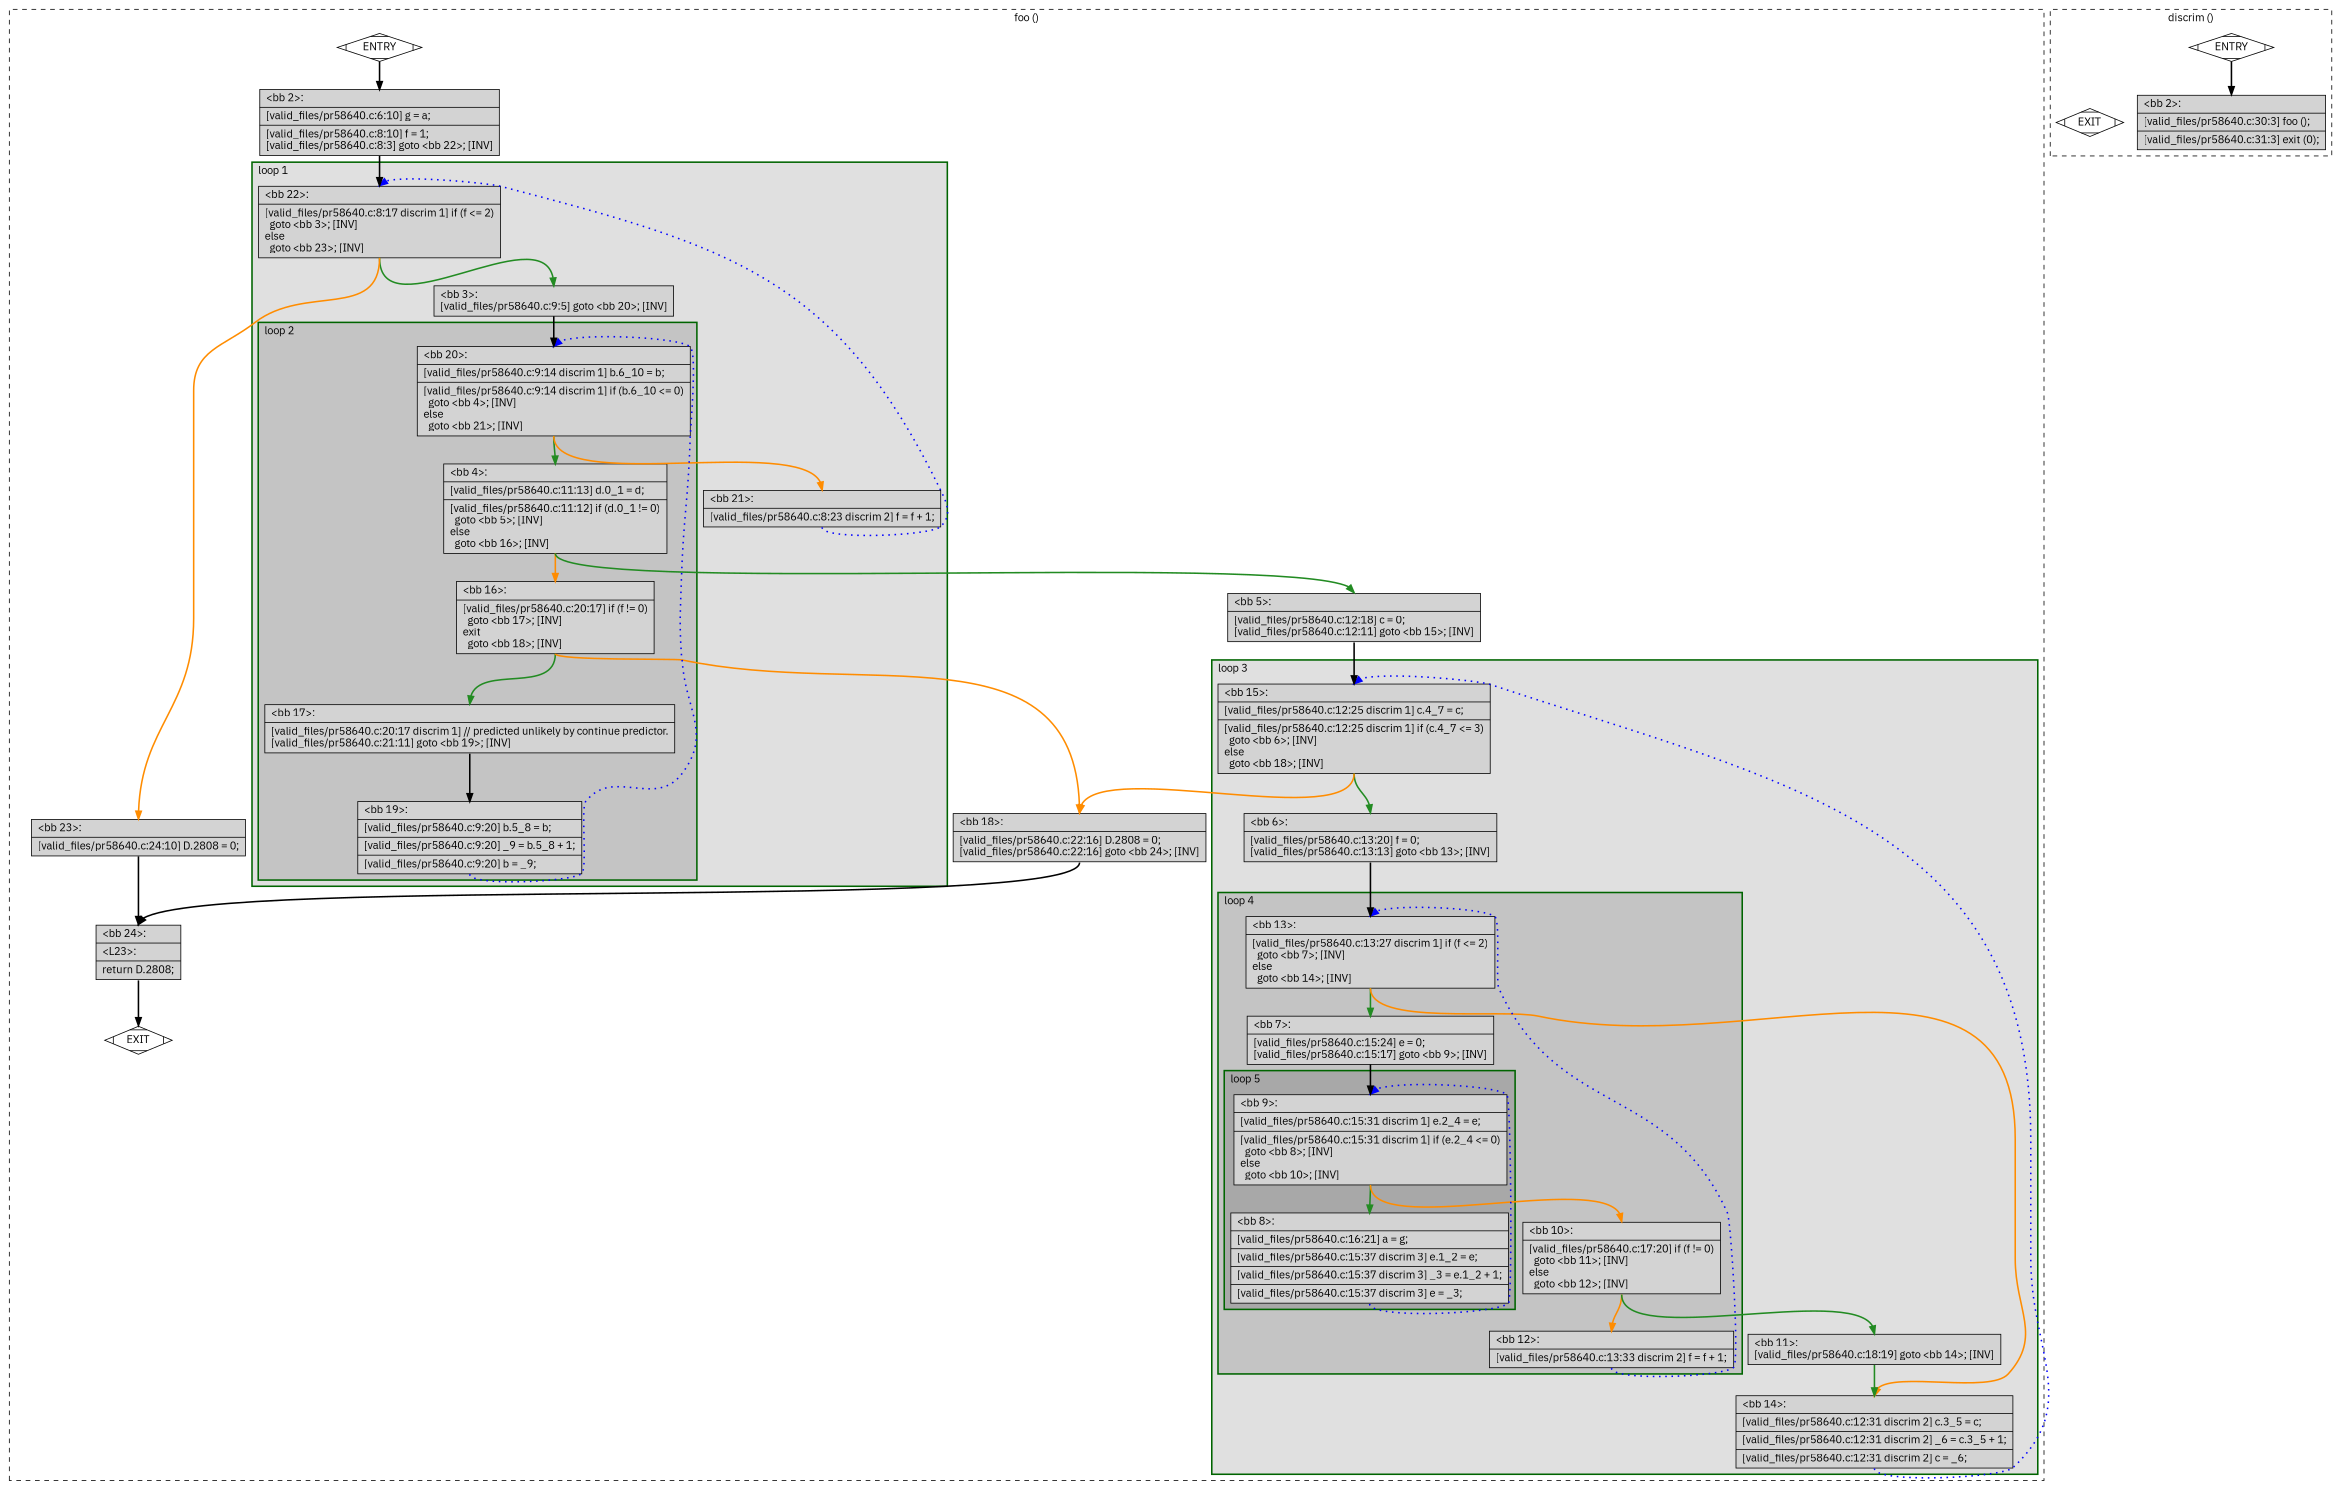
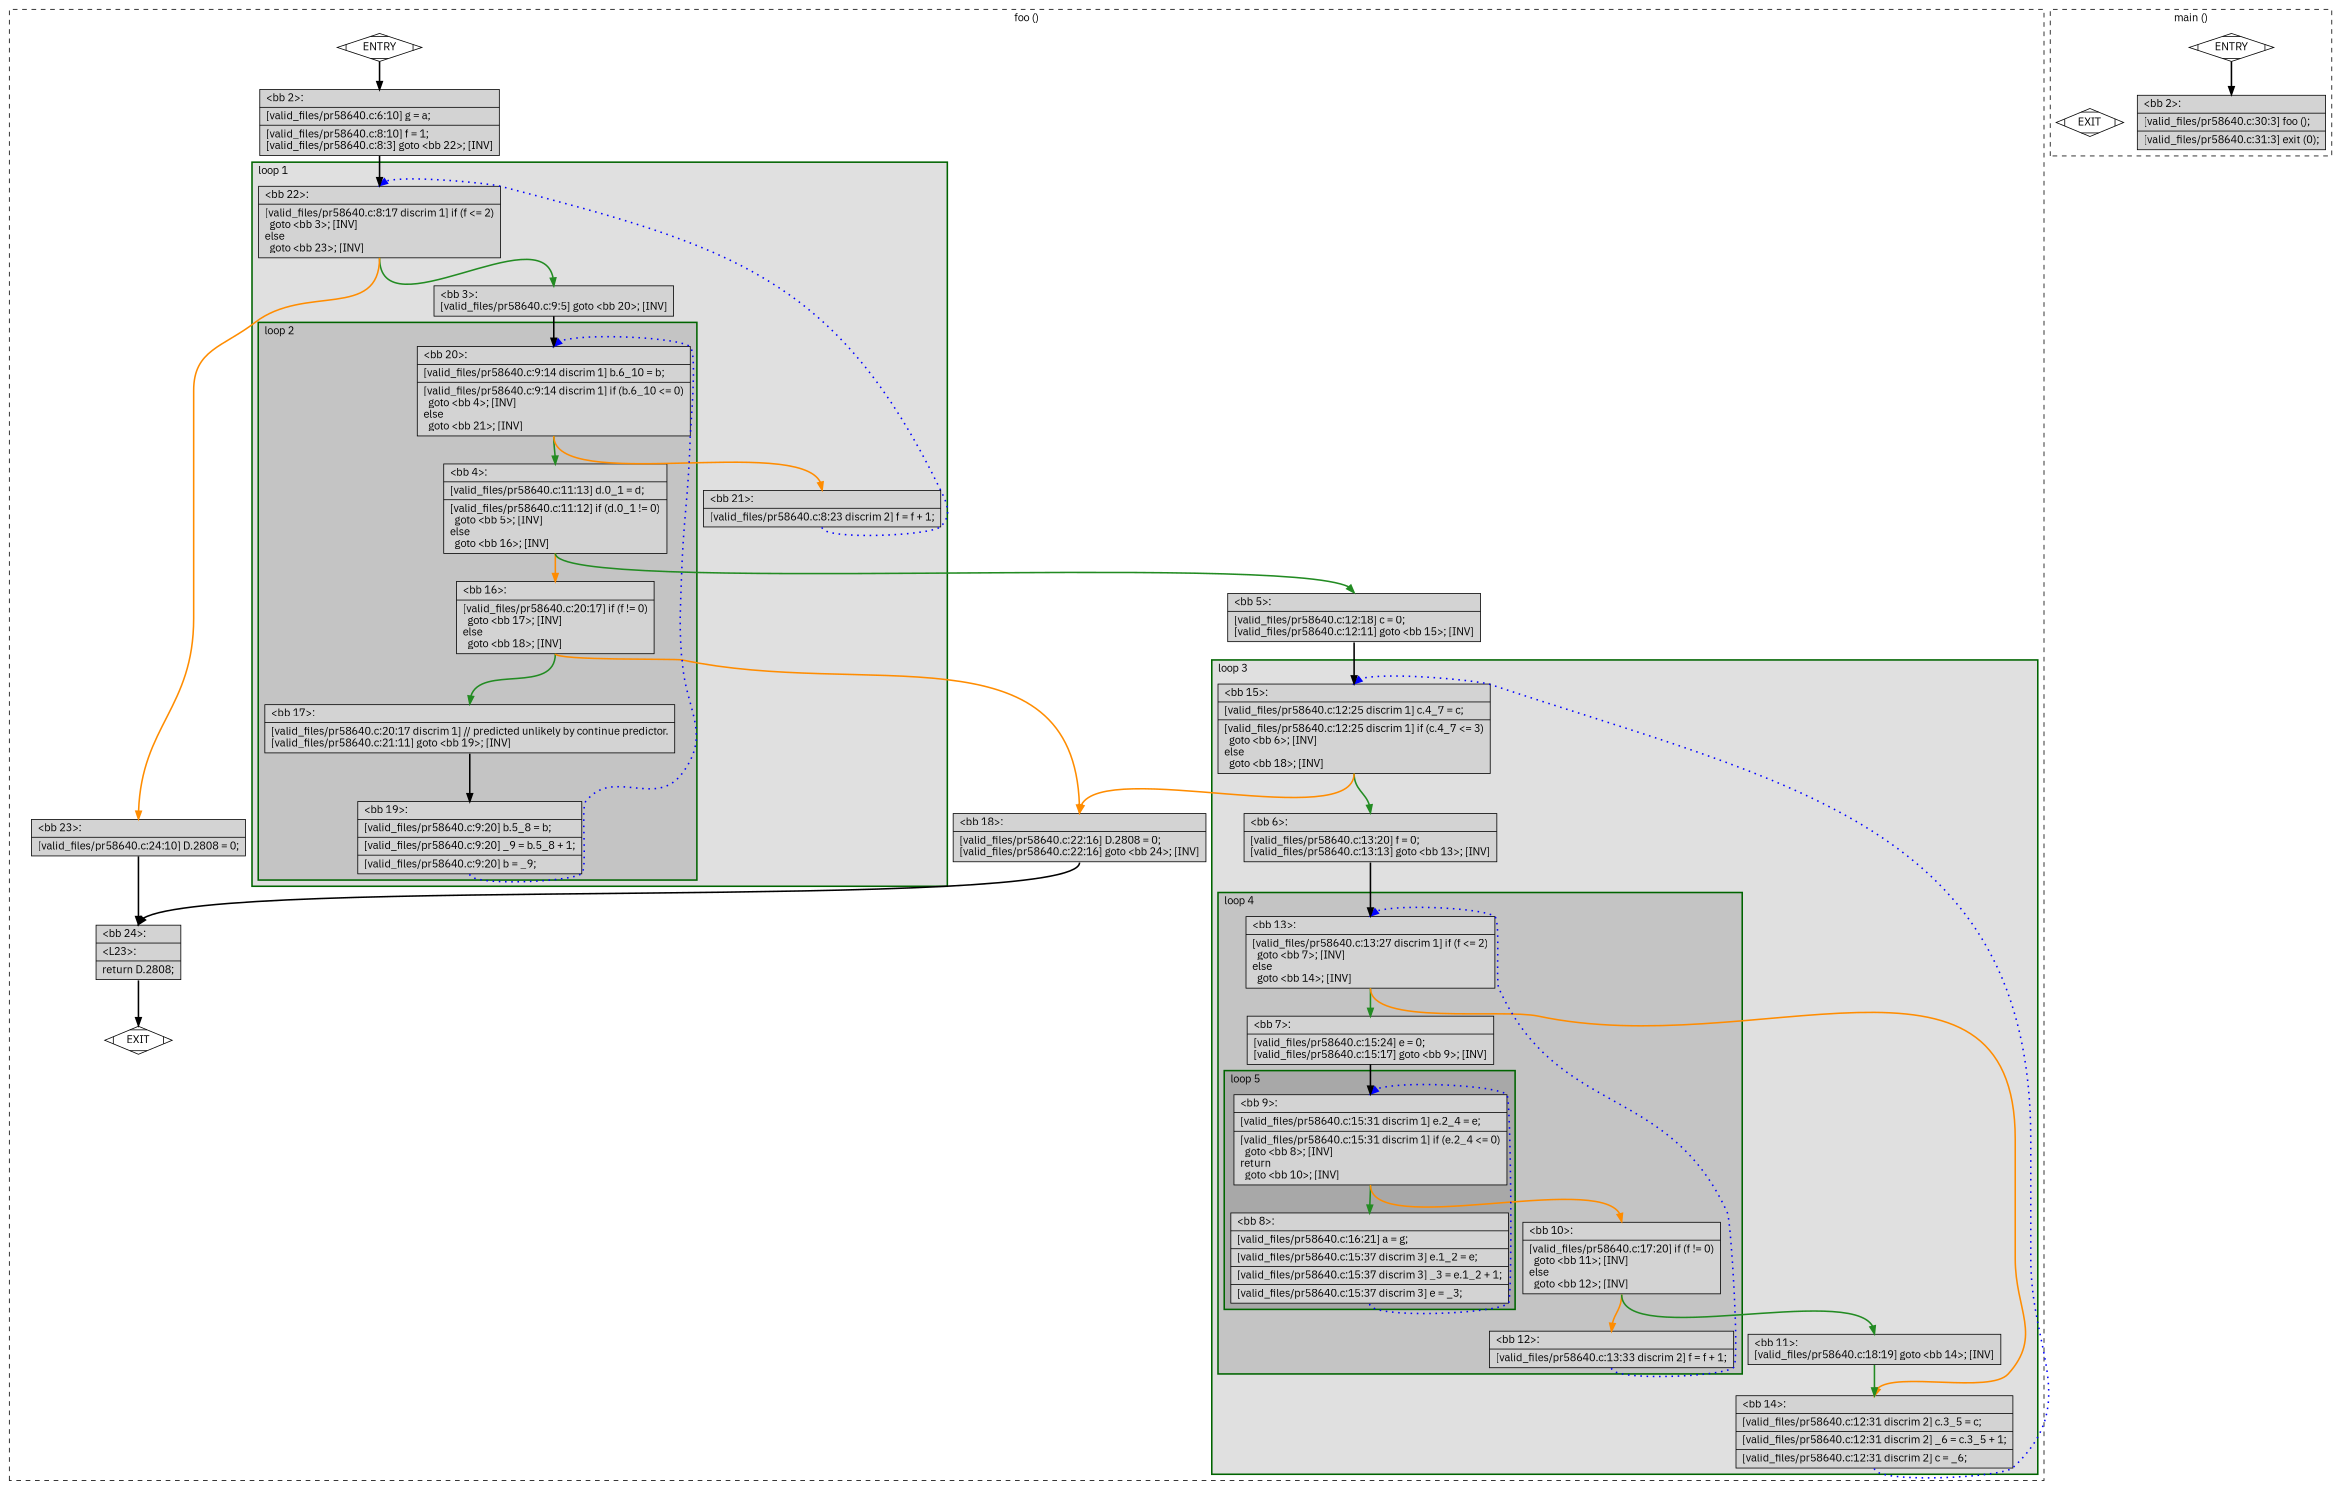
(2191, 18) -> (2191, 18)
(472, 632) -> (473, 632)
(1250, 1164) -> (1256, 1164)
